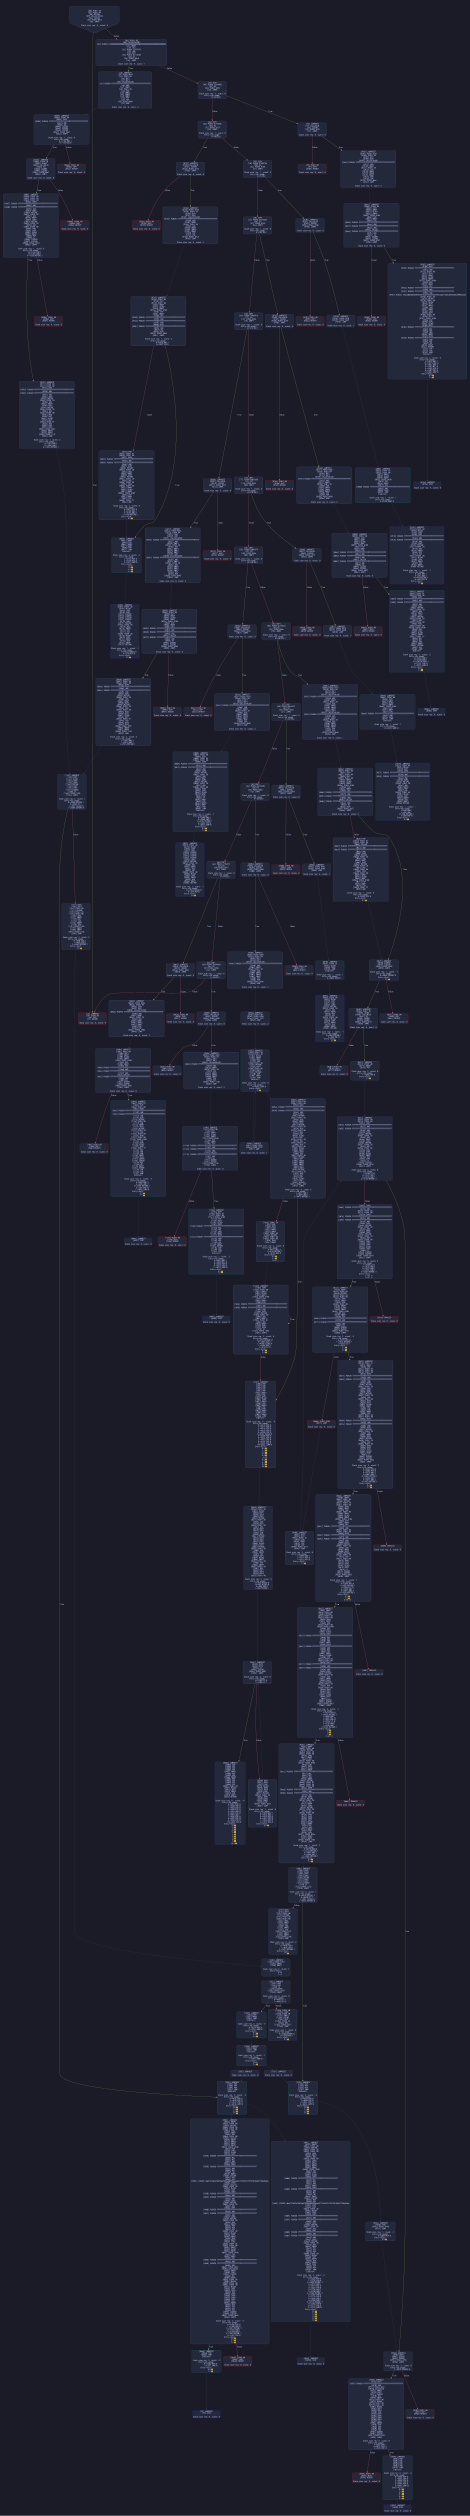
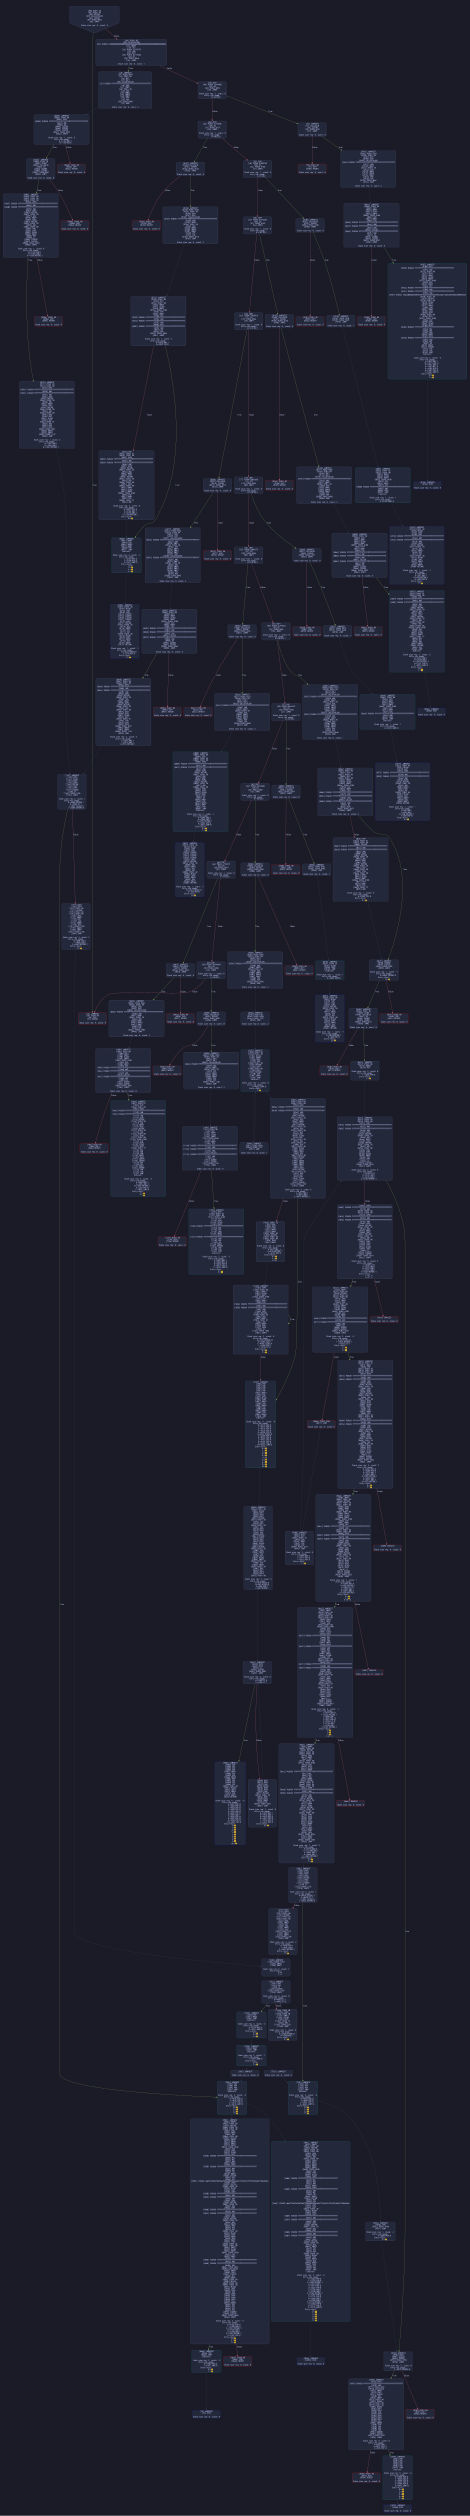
(138, 1242) -> none
(216, 1320) -> none
